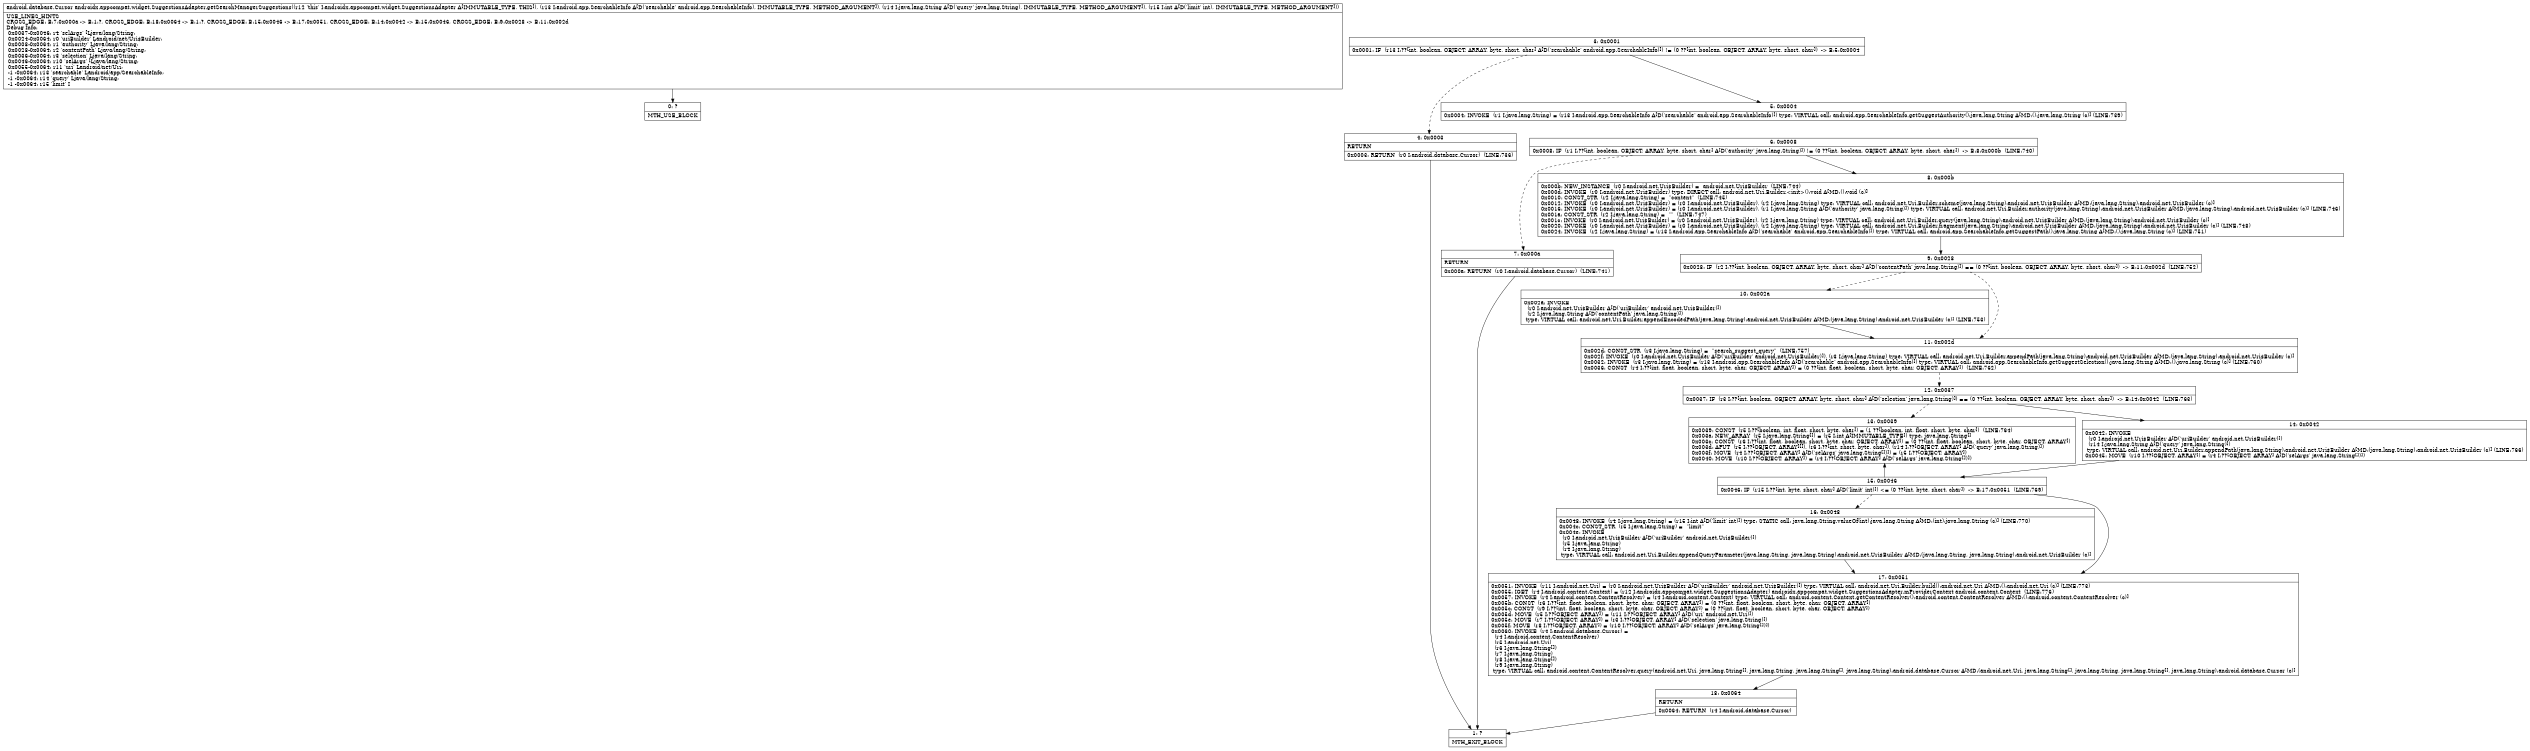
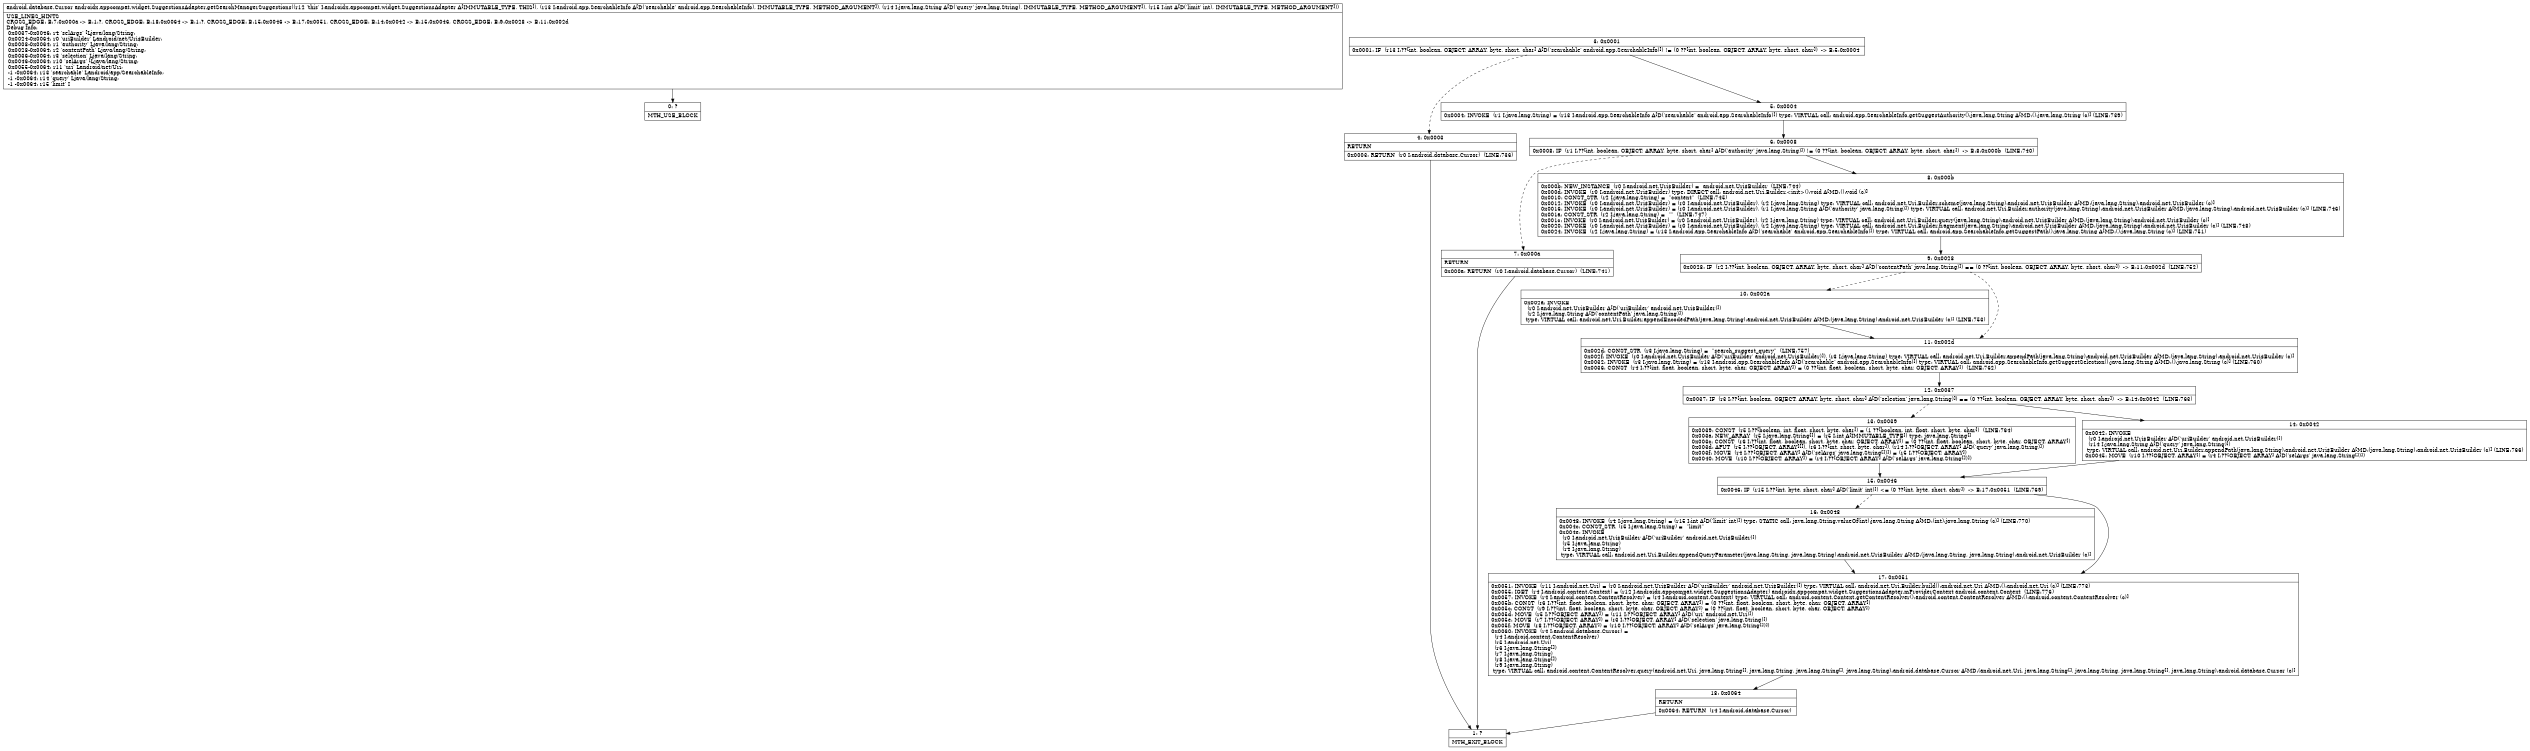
none -> (1784, 127)
(1939, 378) -> (1939, 378)
(1884, 472) -> (1880, 468)
